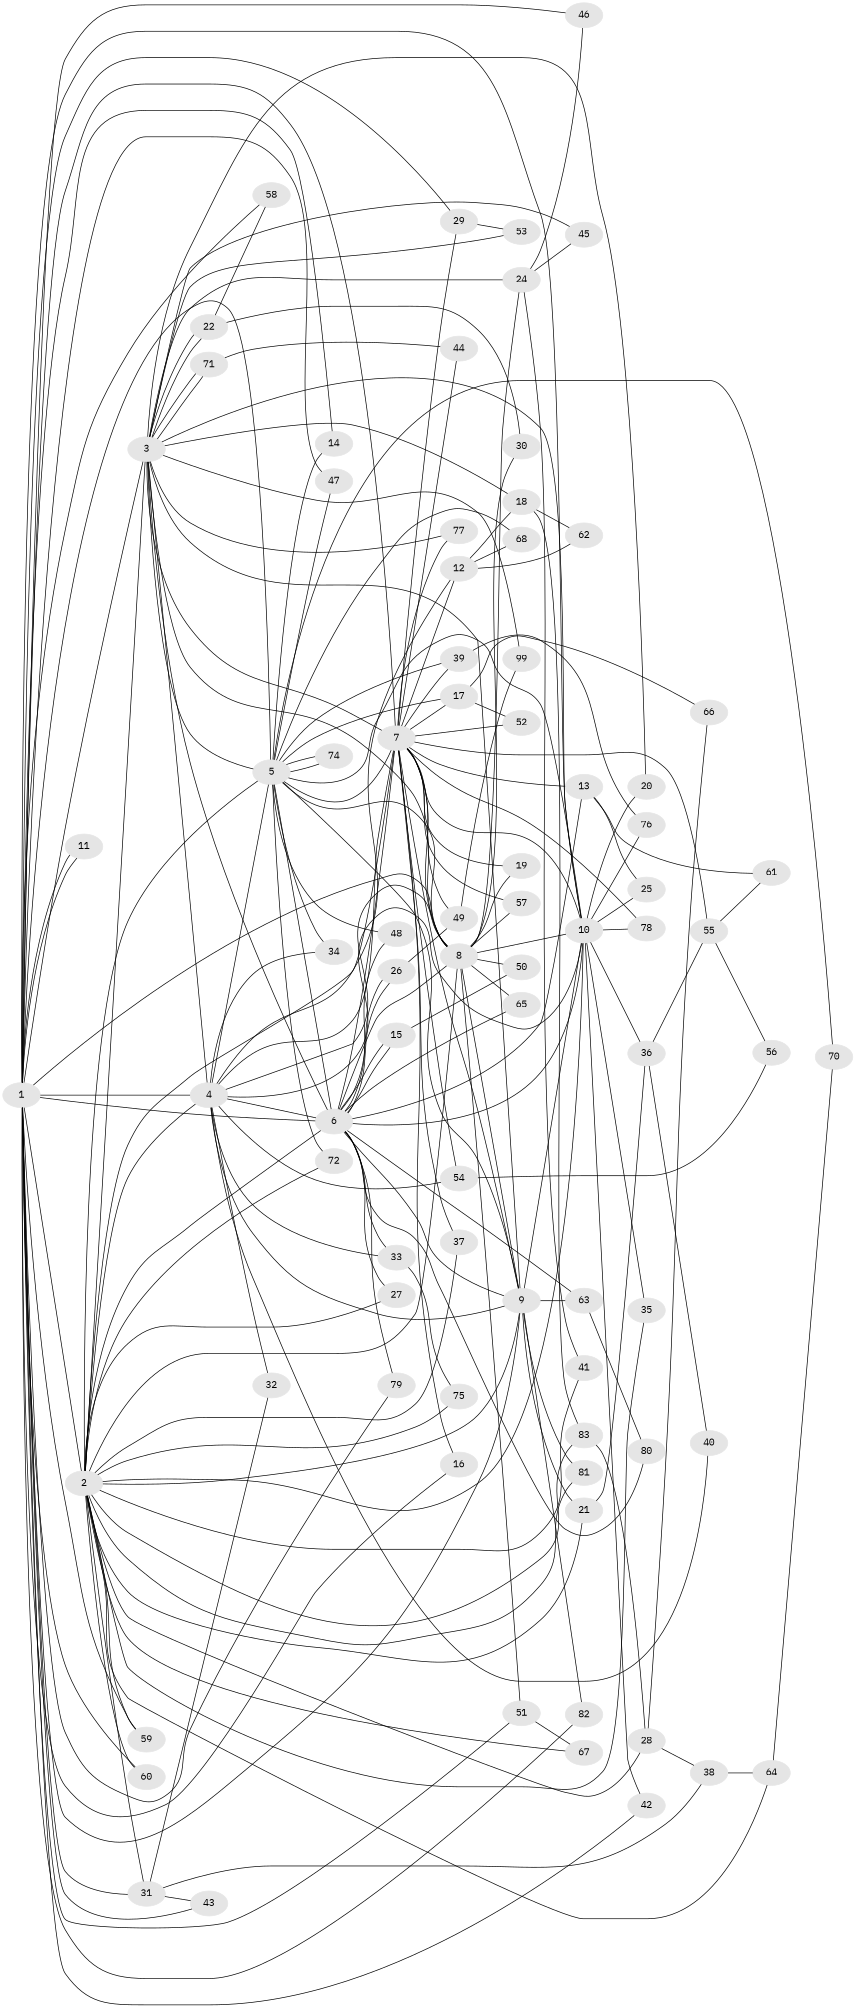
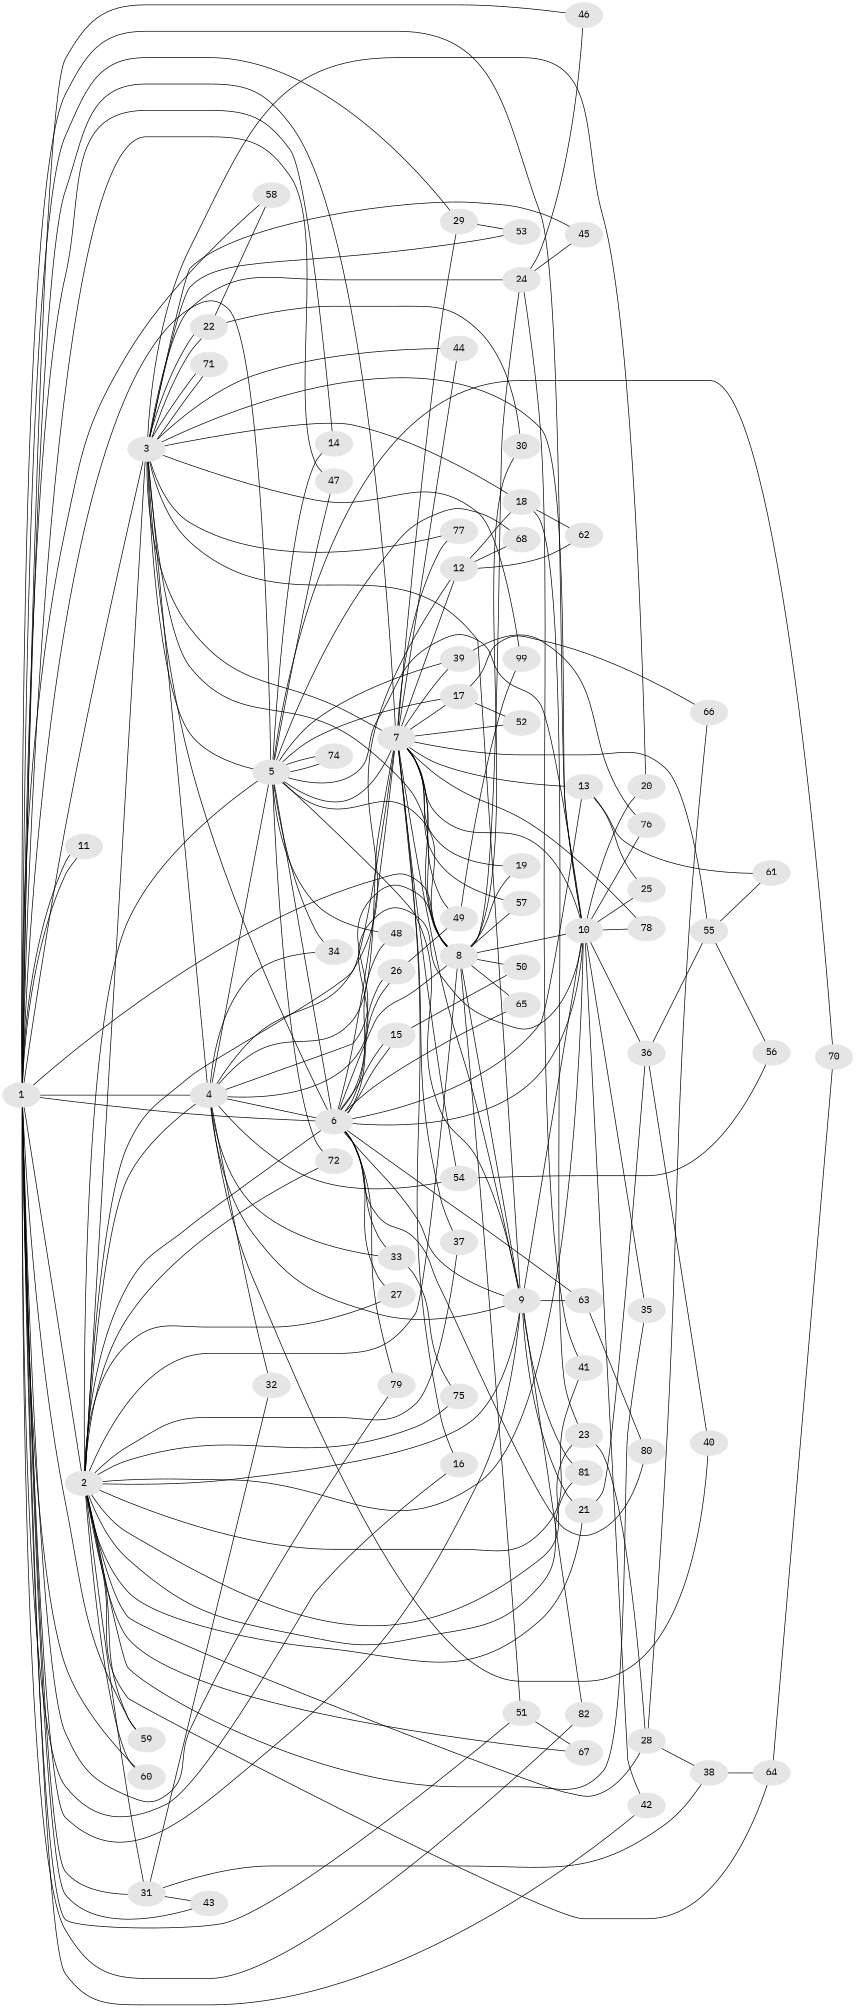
(332, 342) -> (289, 365)
(584, 1435) -> (584, 1435)
